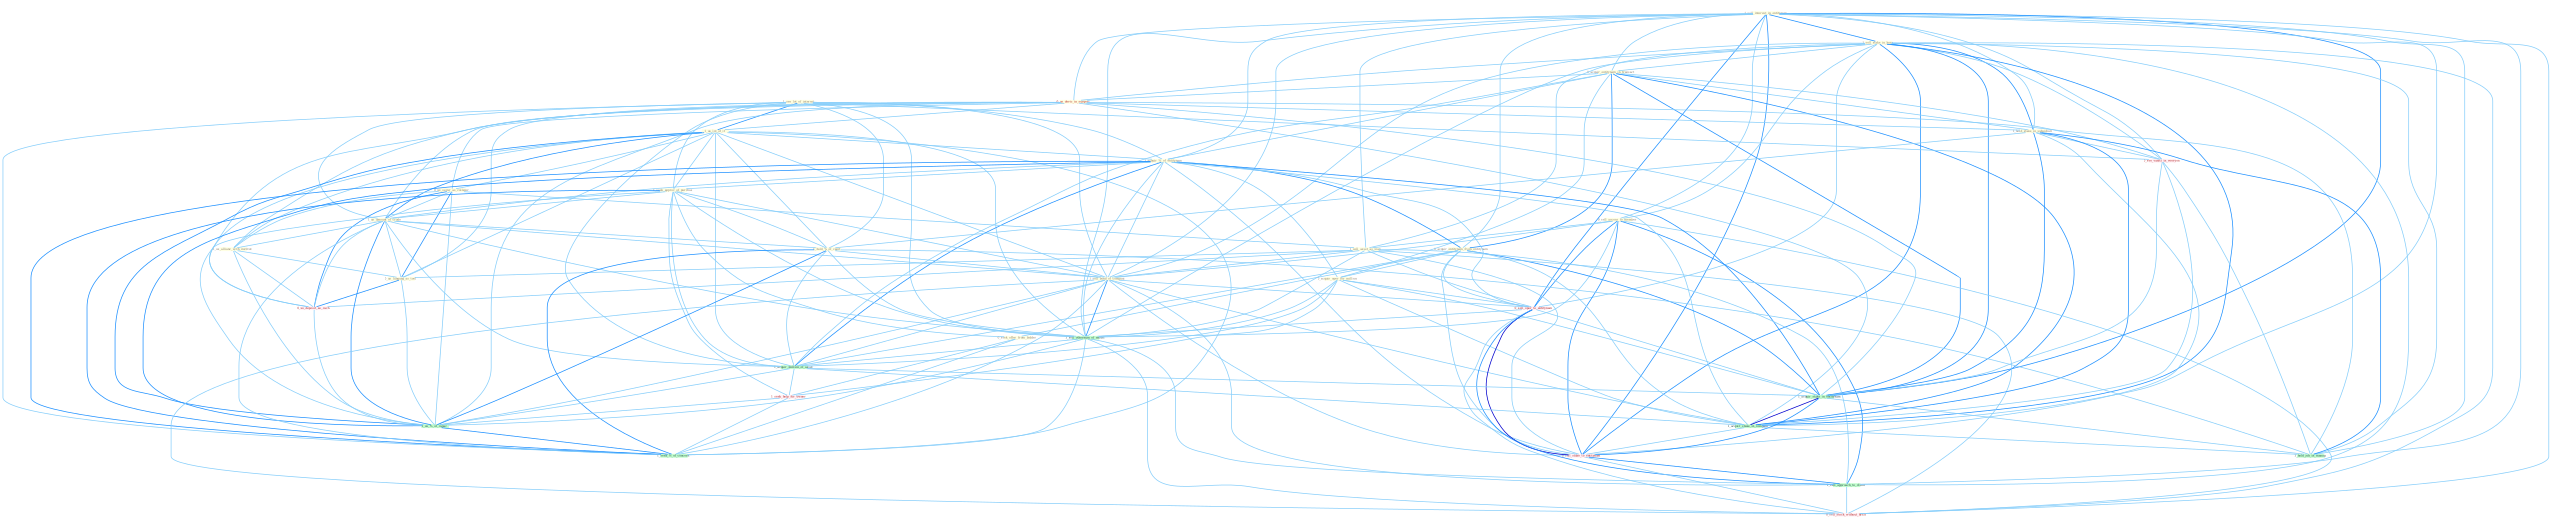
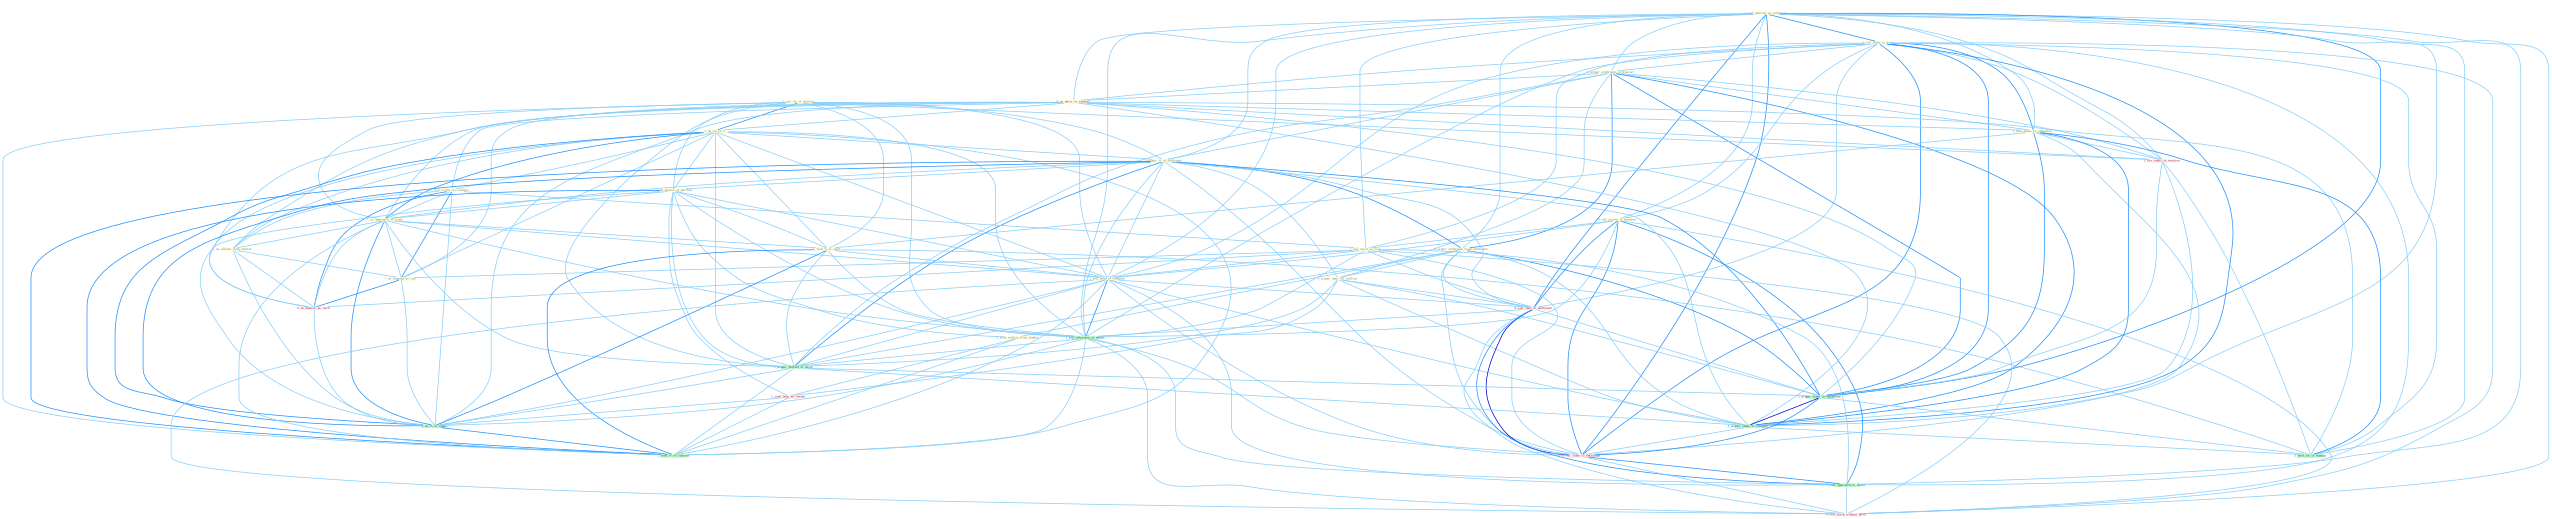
none -> (1618, 131)
(385, 220) -> (385, 220)
(1247, 321) -> (1320, 431)
(1018, 338) -> (1018, 338)
(792, 382) -> (731, 414)
